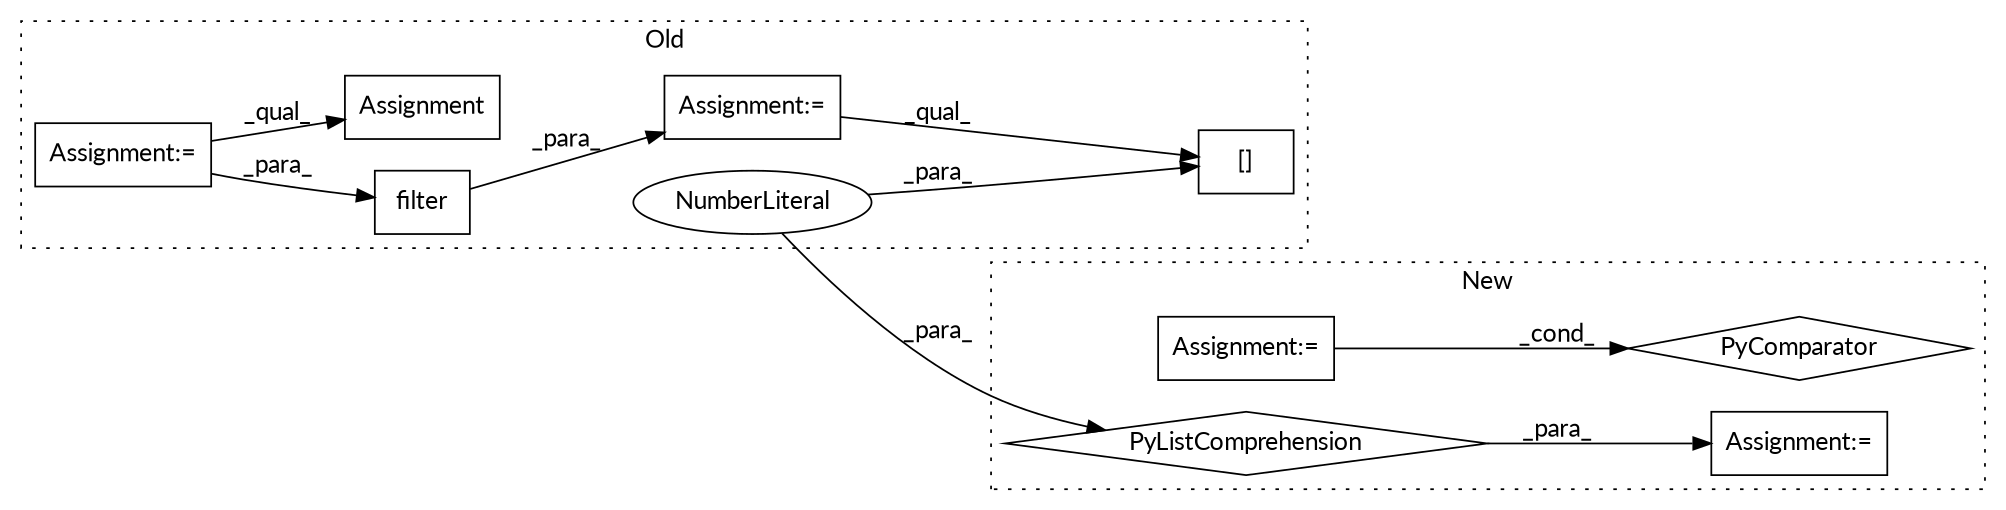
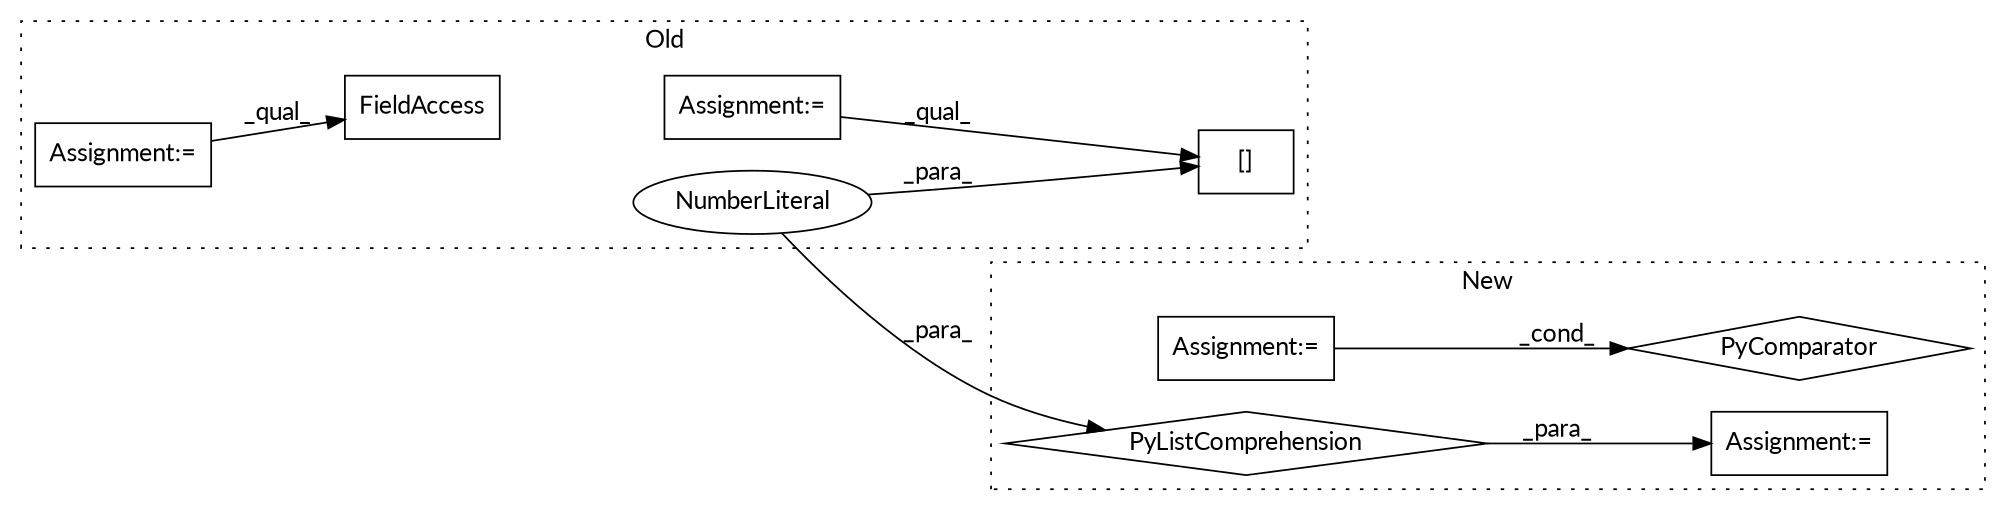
(422, 107) -> (422, 107)
(422, 202) -> none
